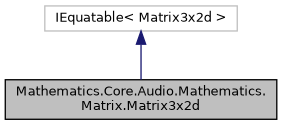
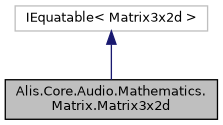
(141, 100) -> (111, 100)
